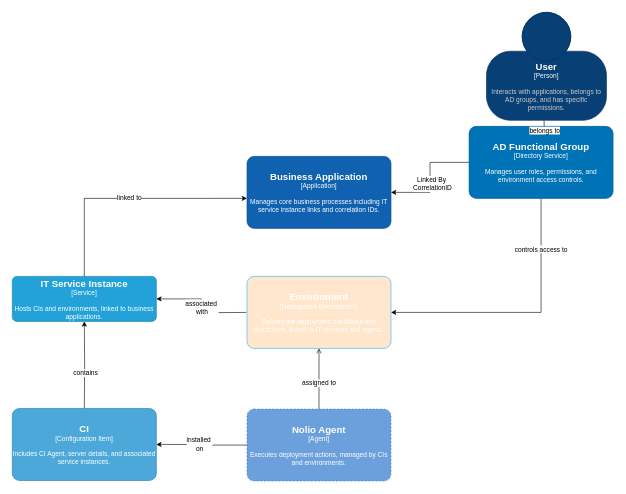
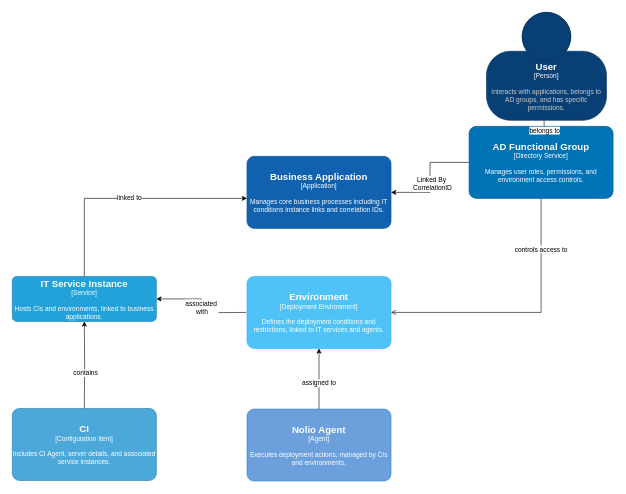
(319, 192) -> (319, 192)
(319, 312) -> (319, 312)
(396, 312) -> (395, 312)
(319, 353) -> (319, 354)
(174, 444) -> none
(319, 445) -> (319, 445)
